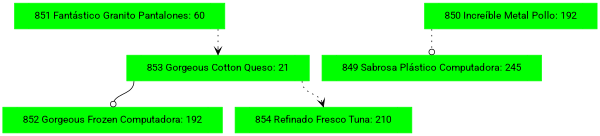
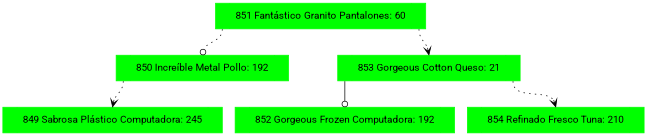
(432, 39) -> (120, 91)
none -> (215, 41)
